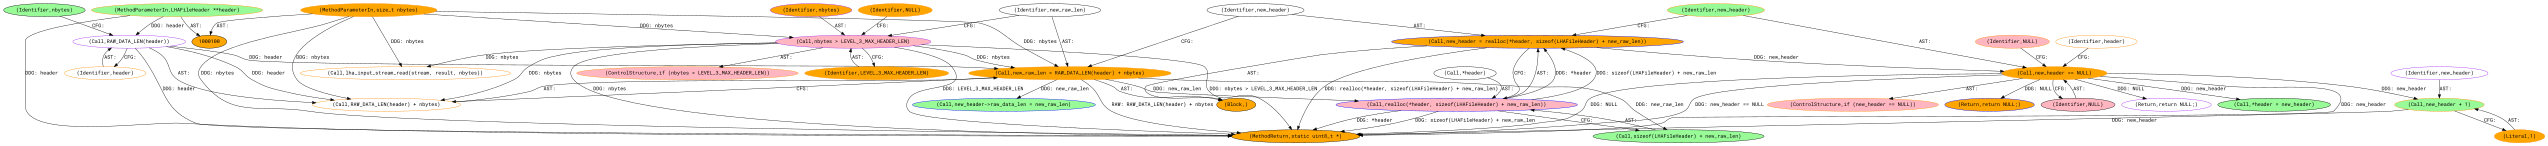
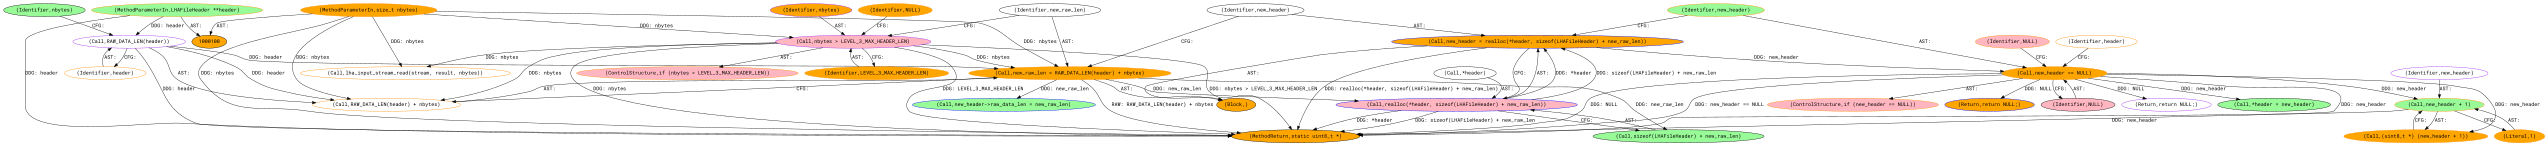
none -> (2416, 136)
